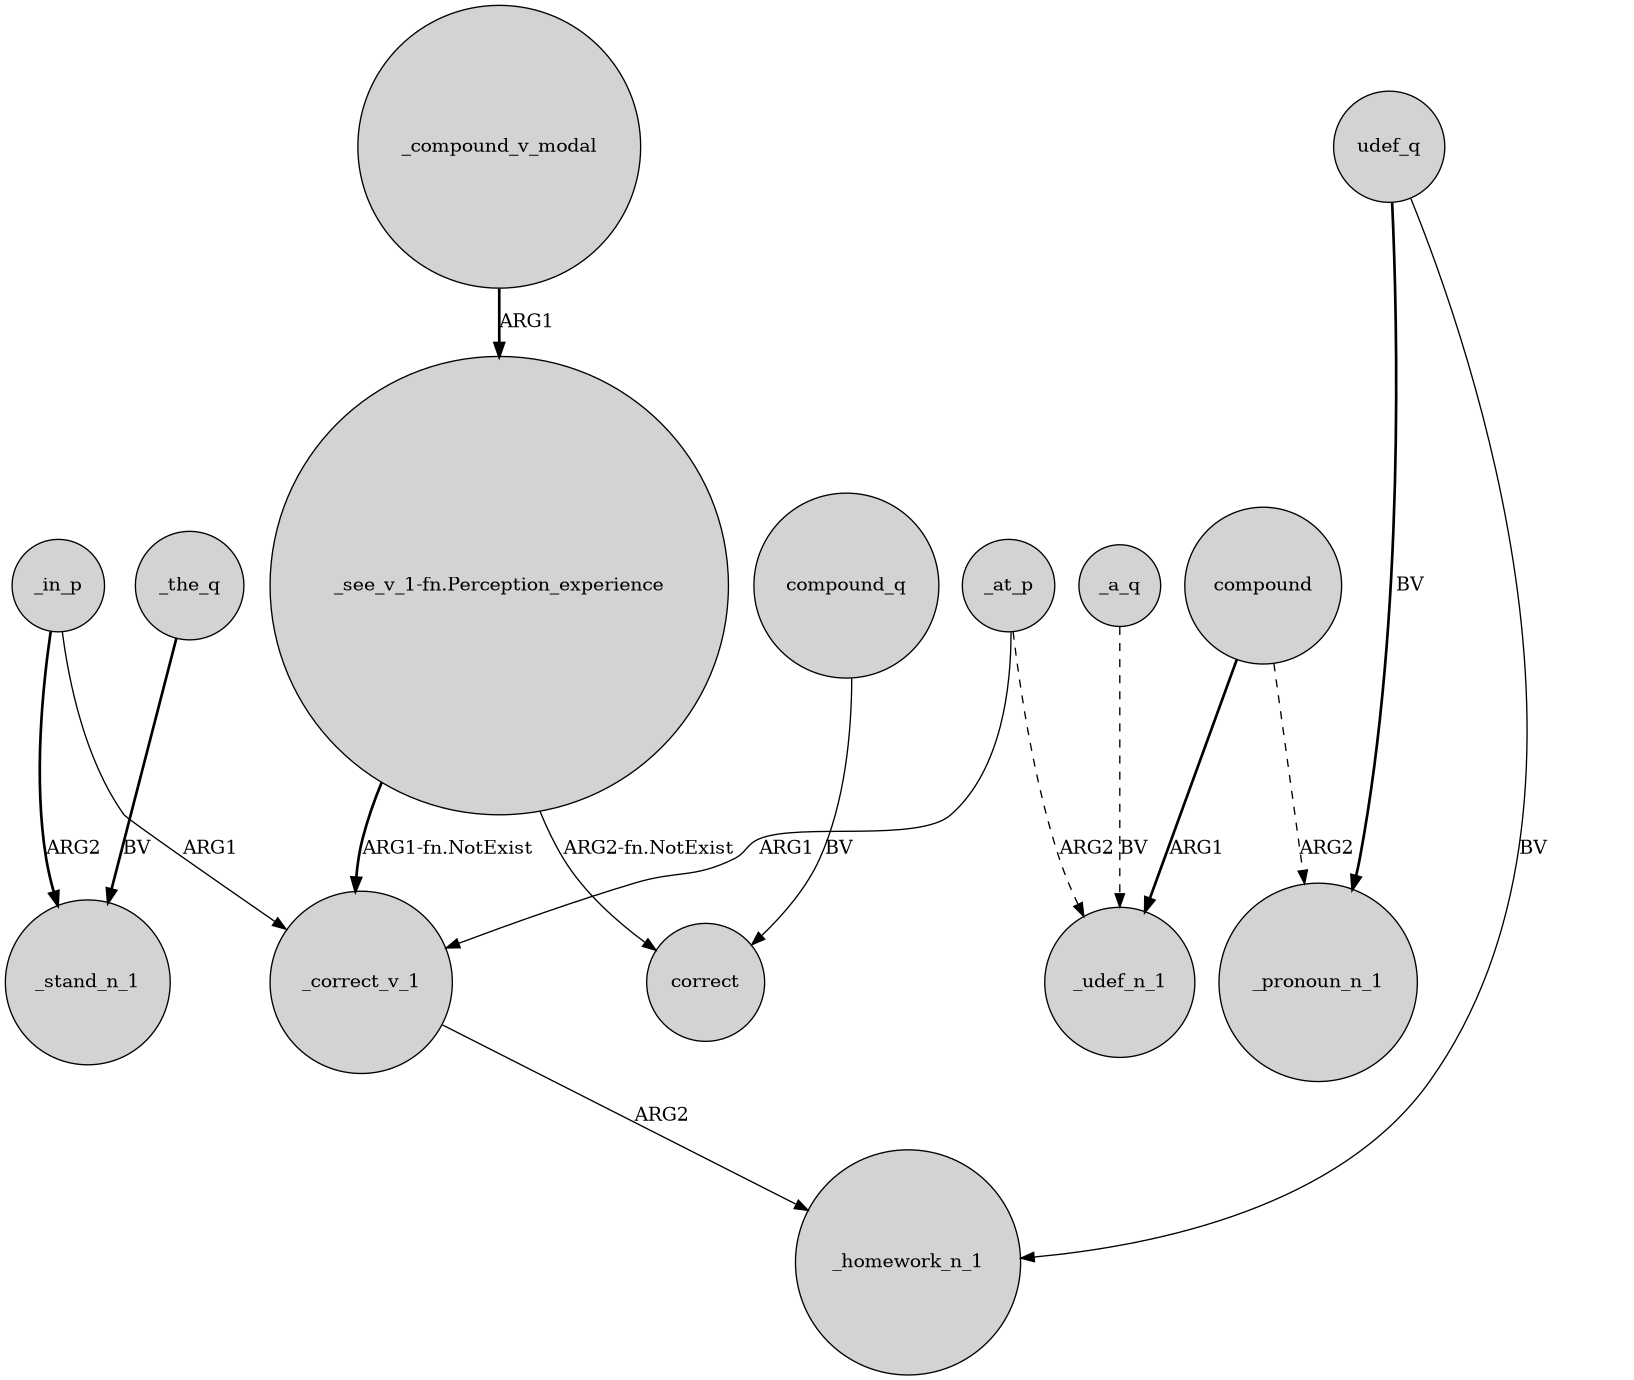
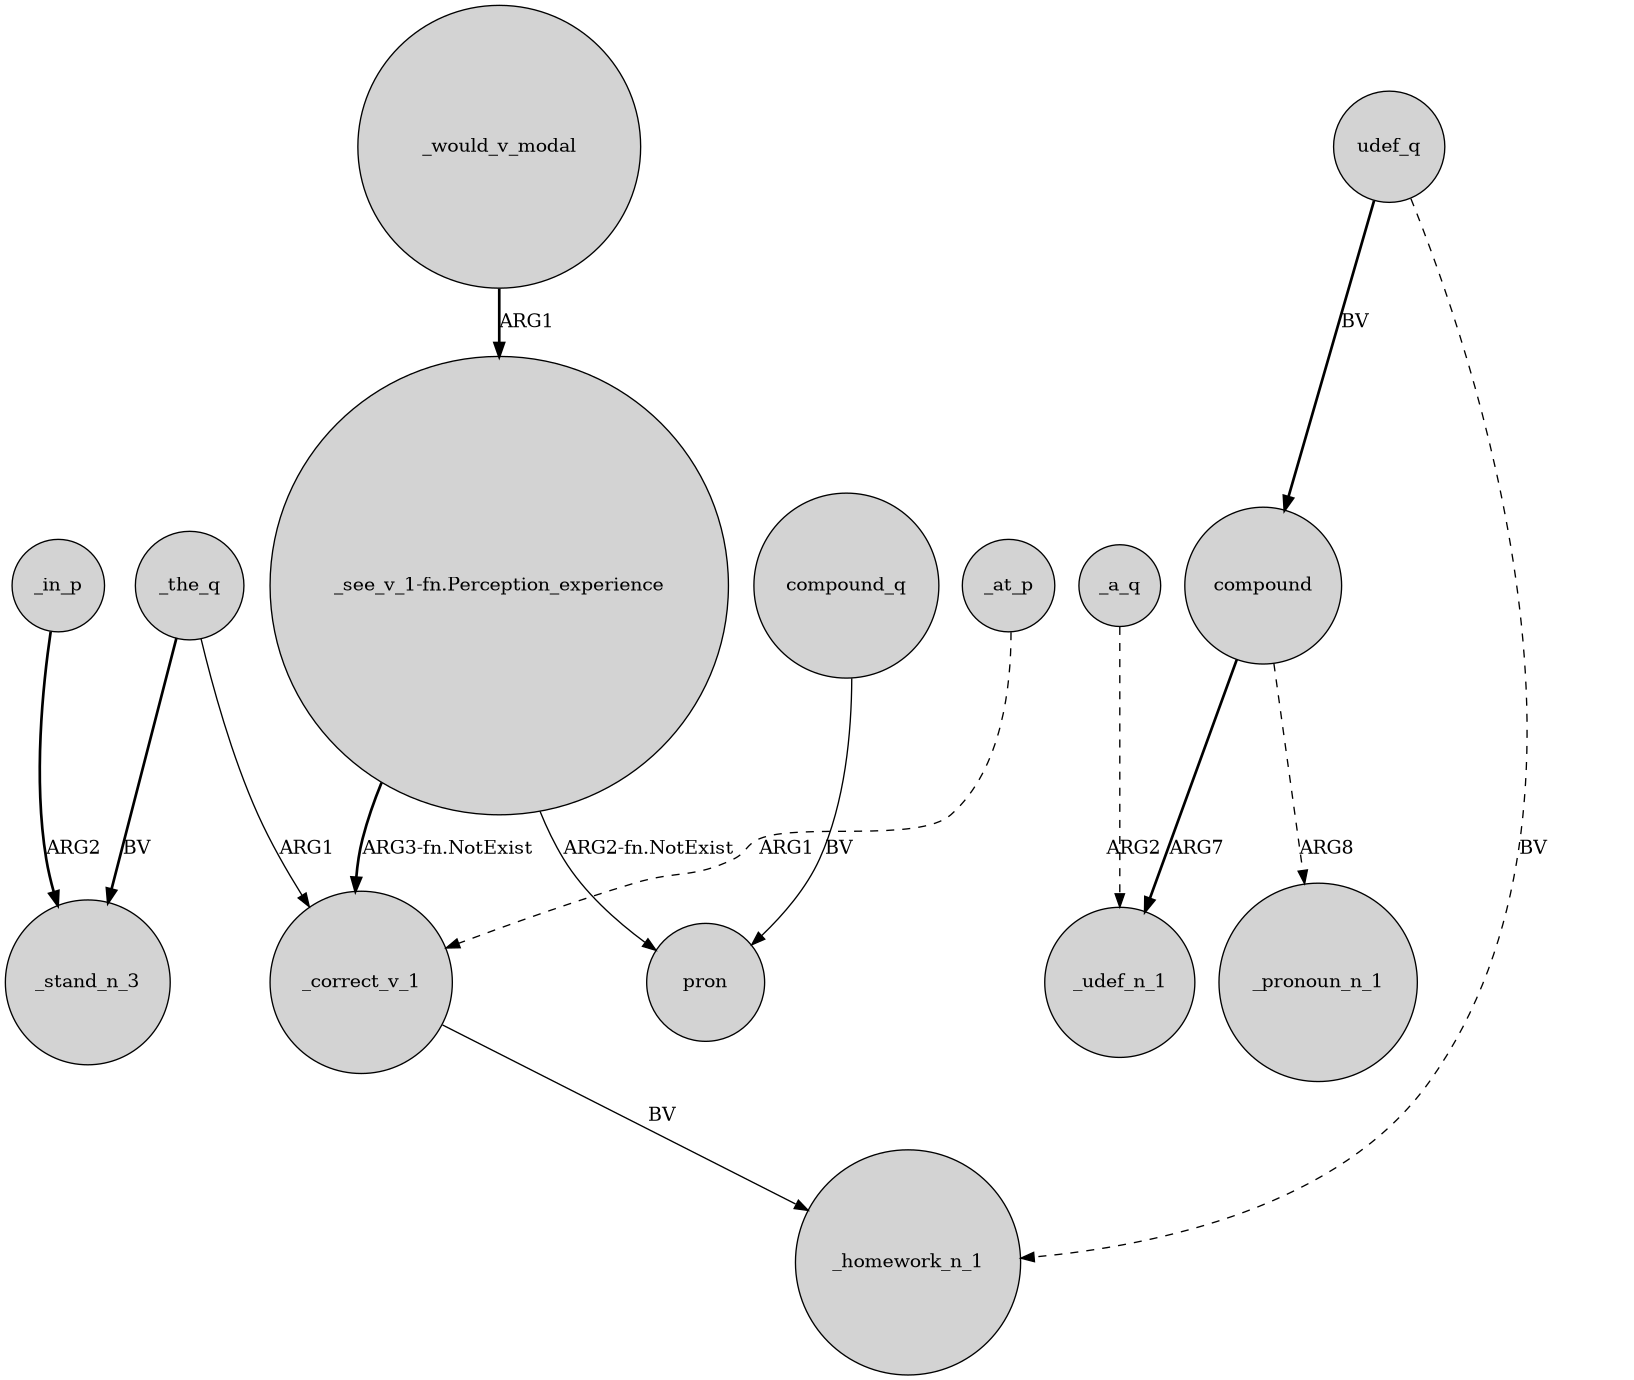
(499, 147) -> (499, 147)
(1393, 540) -> (1331, 349)
(1036, 770) -> none
(121, 810) -> (240, 771)
(794, 833) -> (794, 833)
(448, 849) -> (448, 849)
(1134, 849) -> (1134, 849)
(1197, 849) -> (1197, 849)
(1327, 849) -> (1327, 849)
(1515, 863) -> (1515, 863)
(88, 982) -> (88, 982)
(706, 982) -> (706, 982)
(662, 1116) -> (662, 1116)
